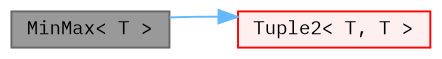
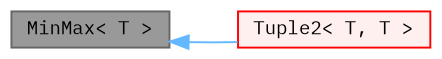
(194, 17) -> (213, 42)
